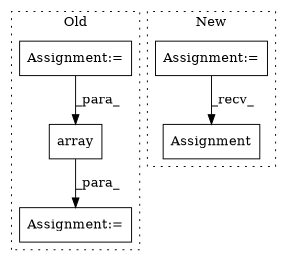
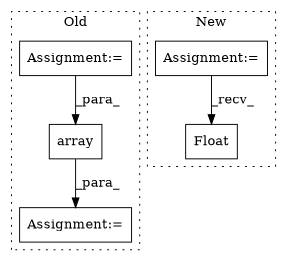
(211, 142) -> (211, 142)
